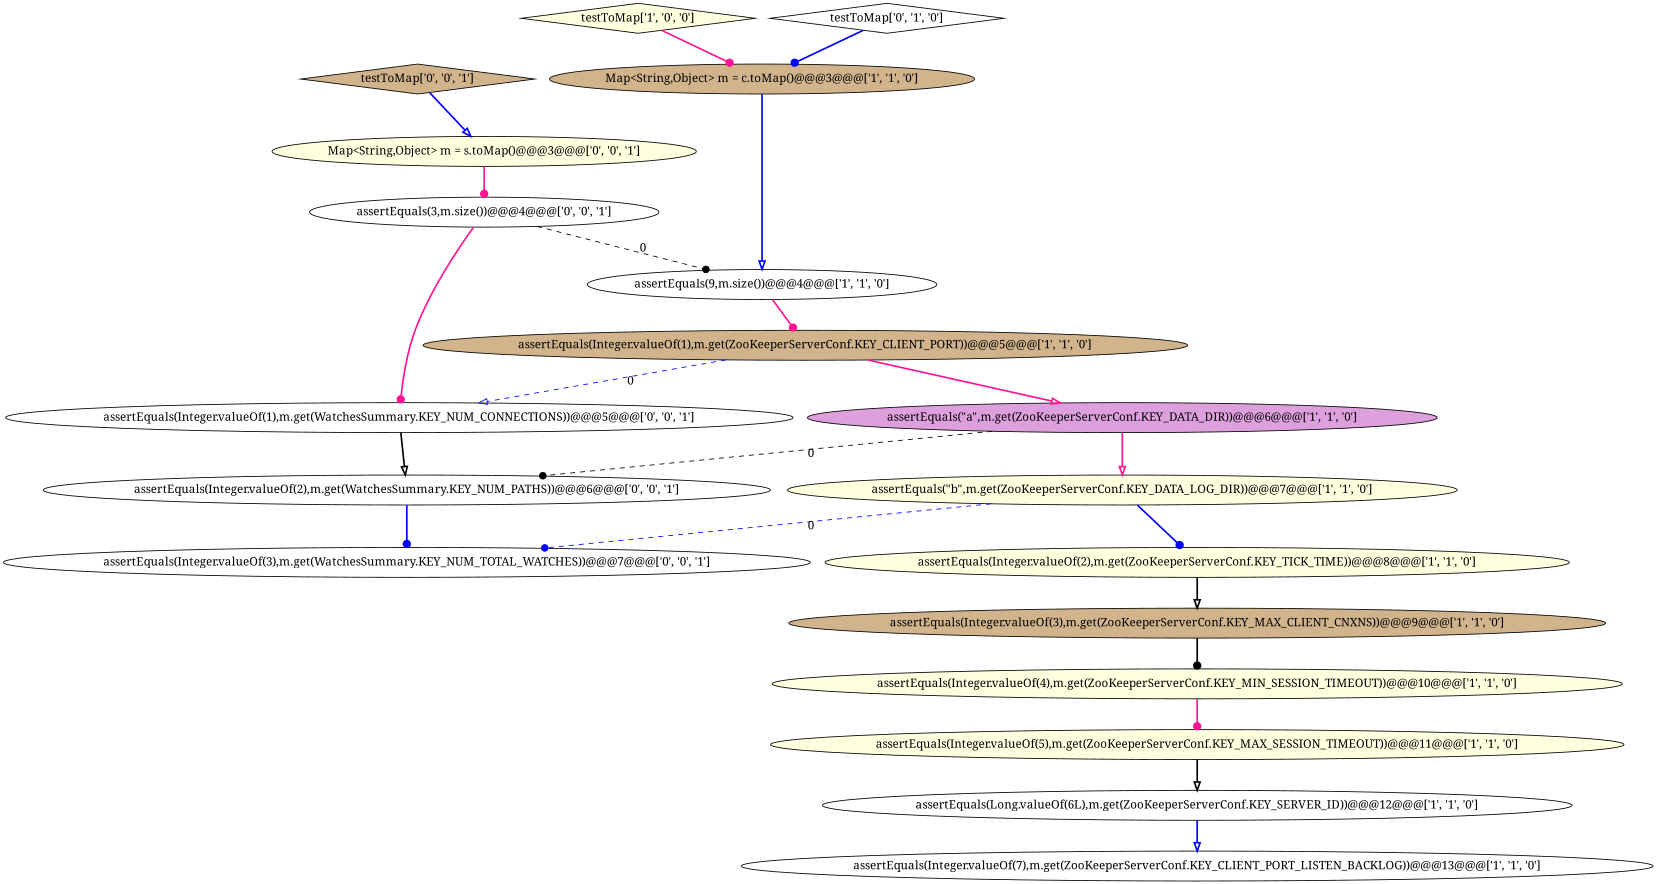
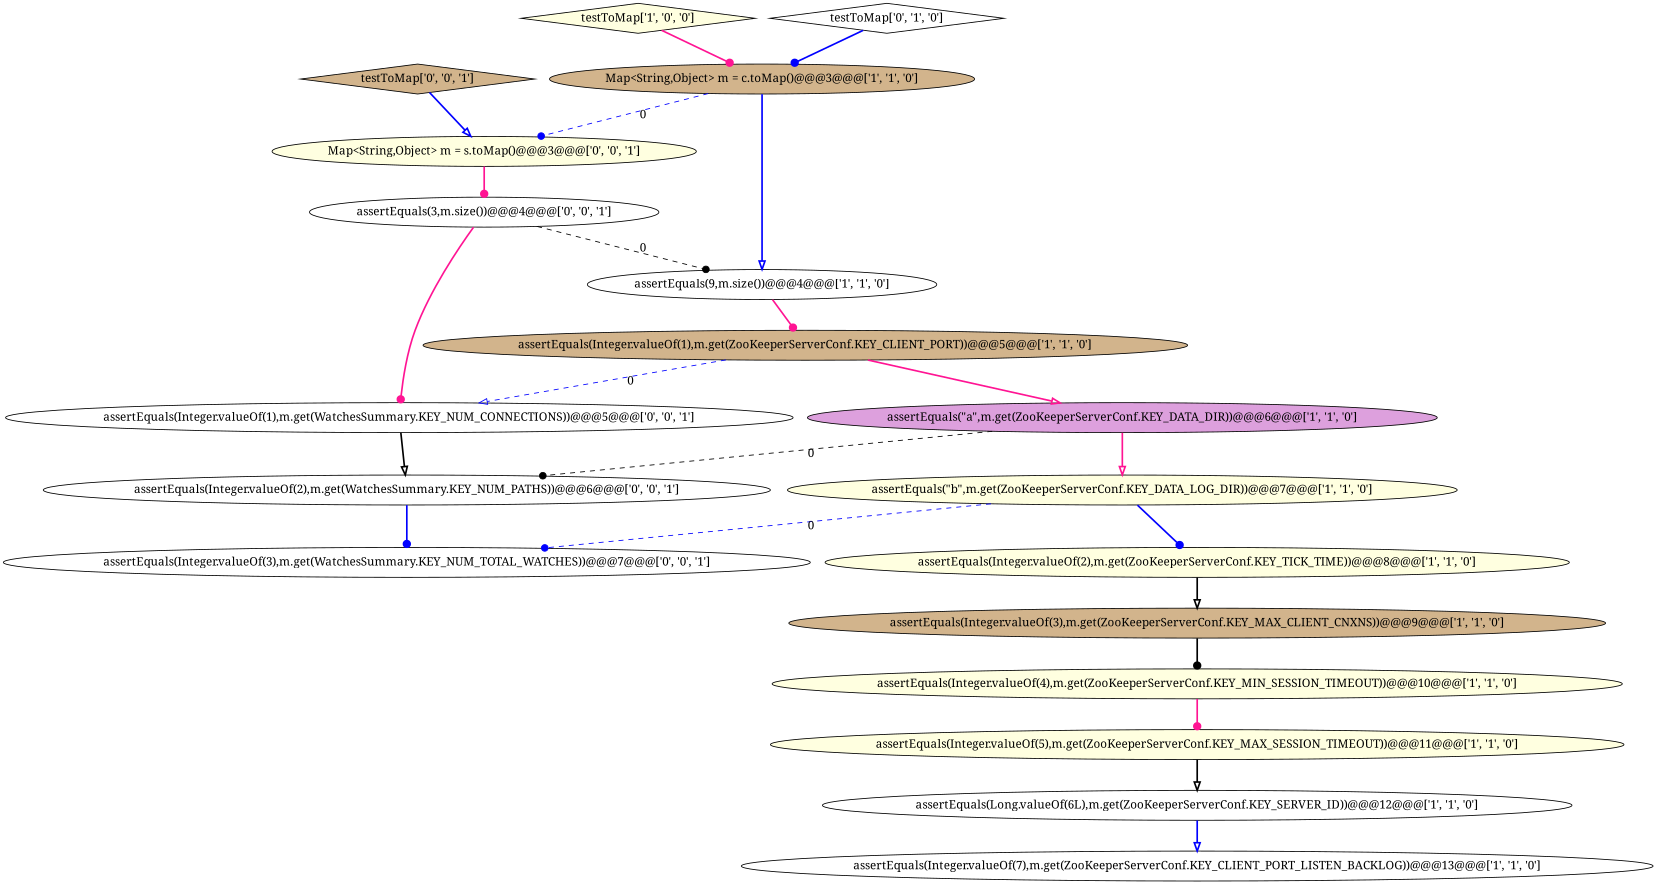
none -> (626, 114)
